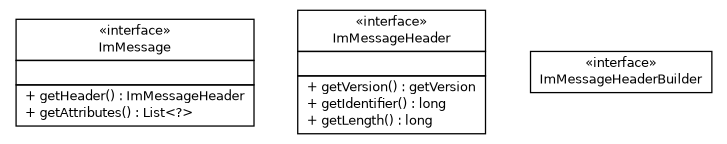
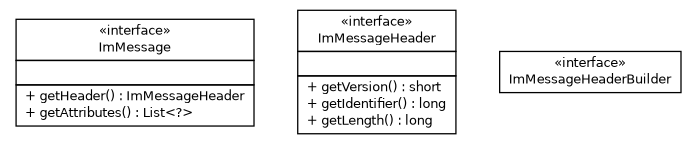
(392, 87) -> (374, 87)
